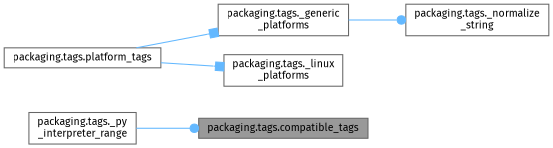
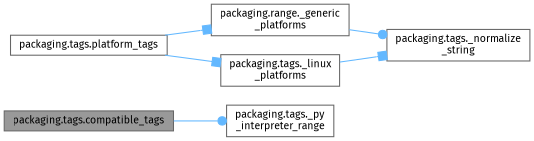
(283, 20) -> (280, 20)
none -> (358, 59)
(163, 128) -> (196, 121)
